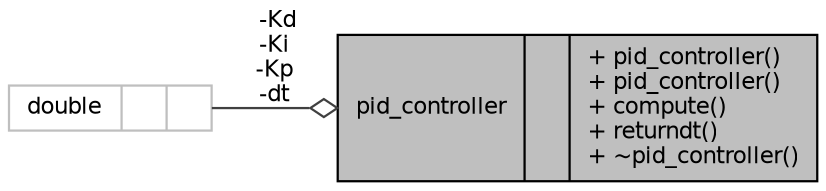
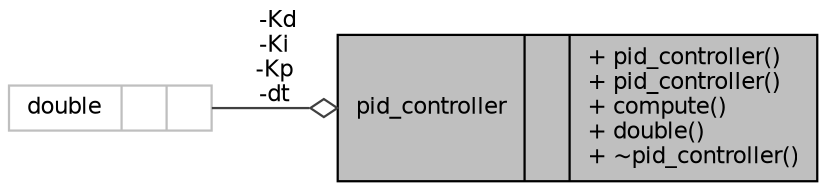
(653, 132) -> (646, 132)
